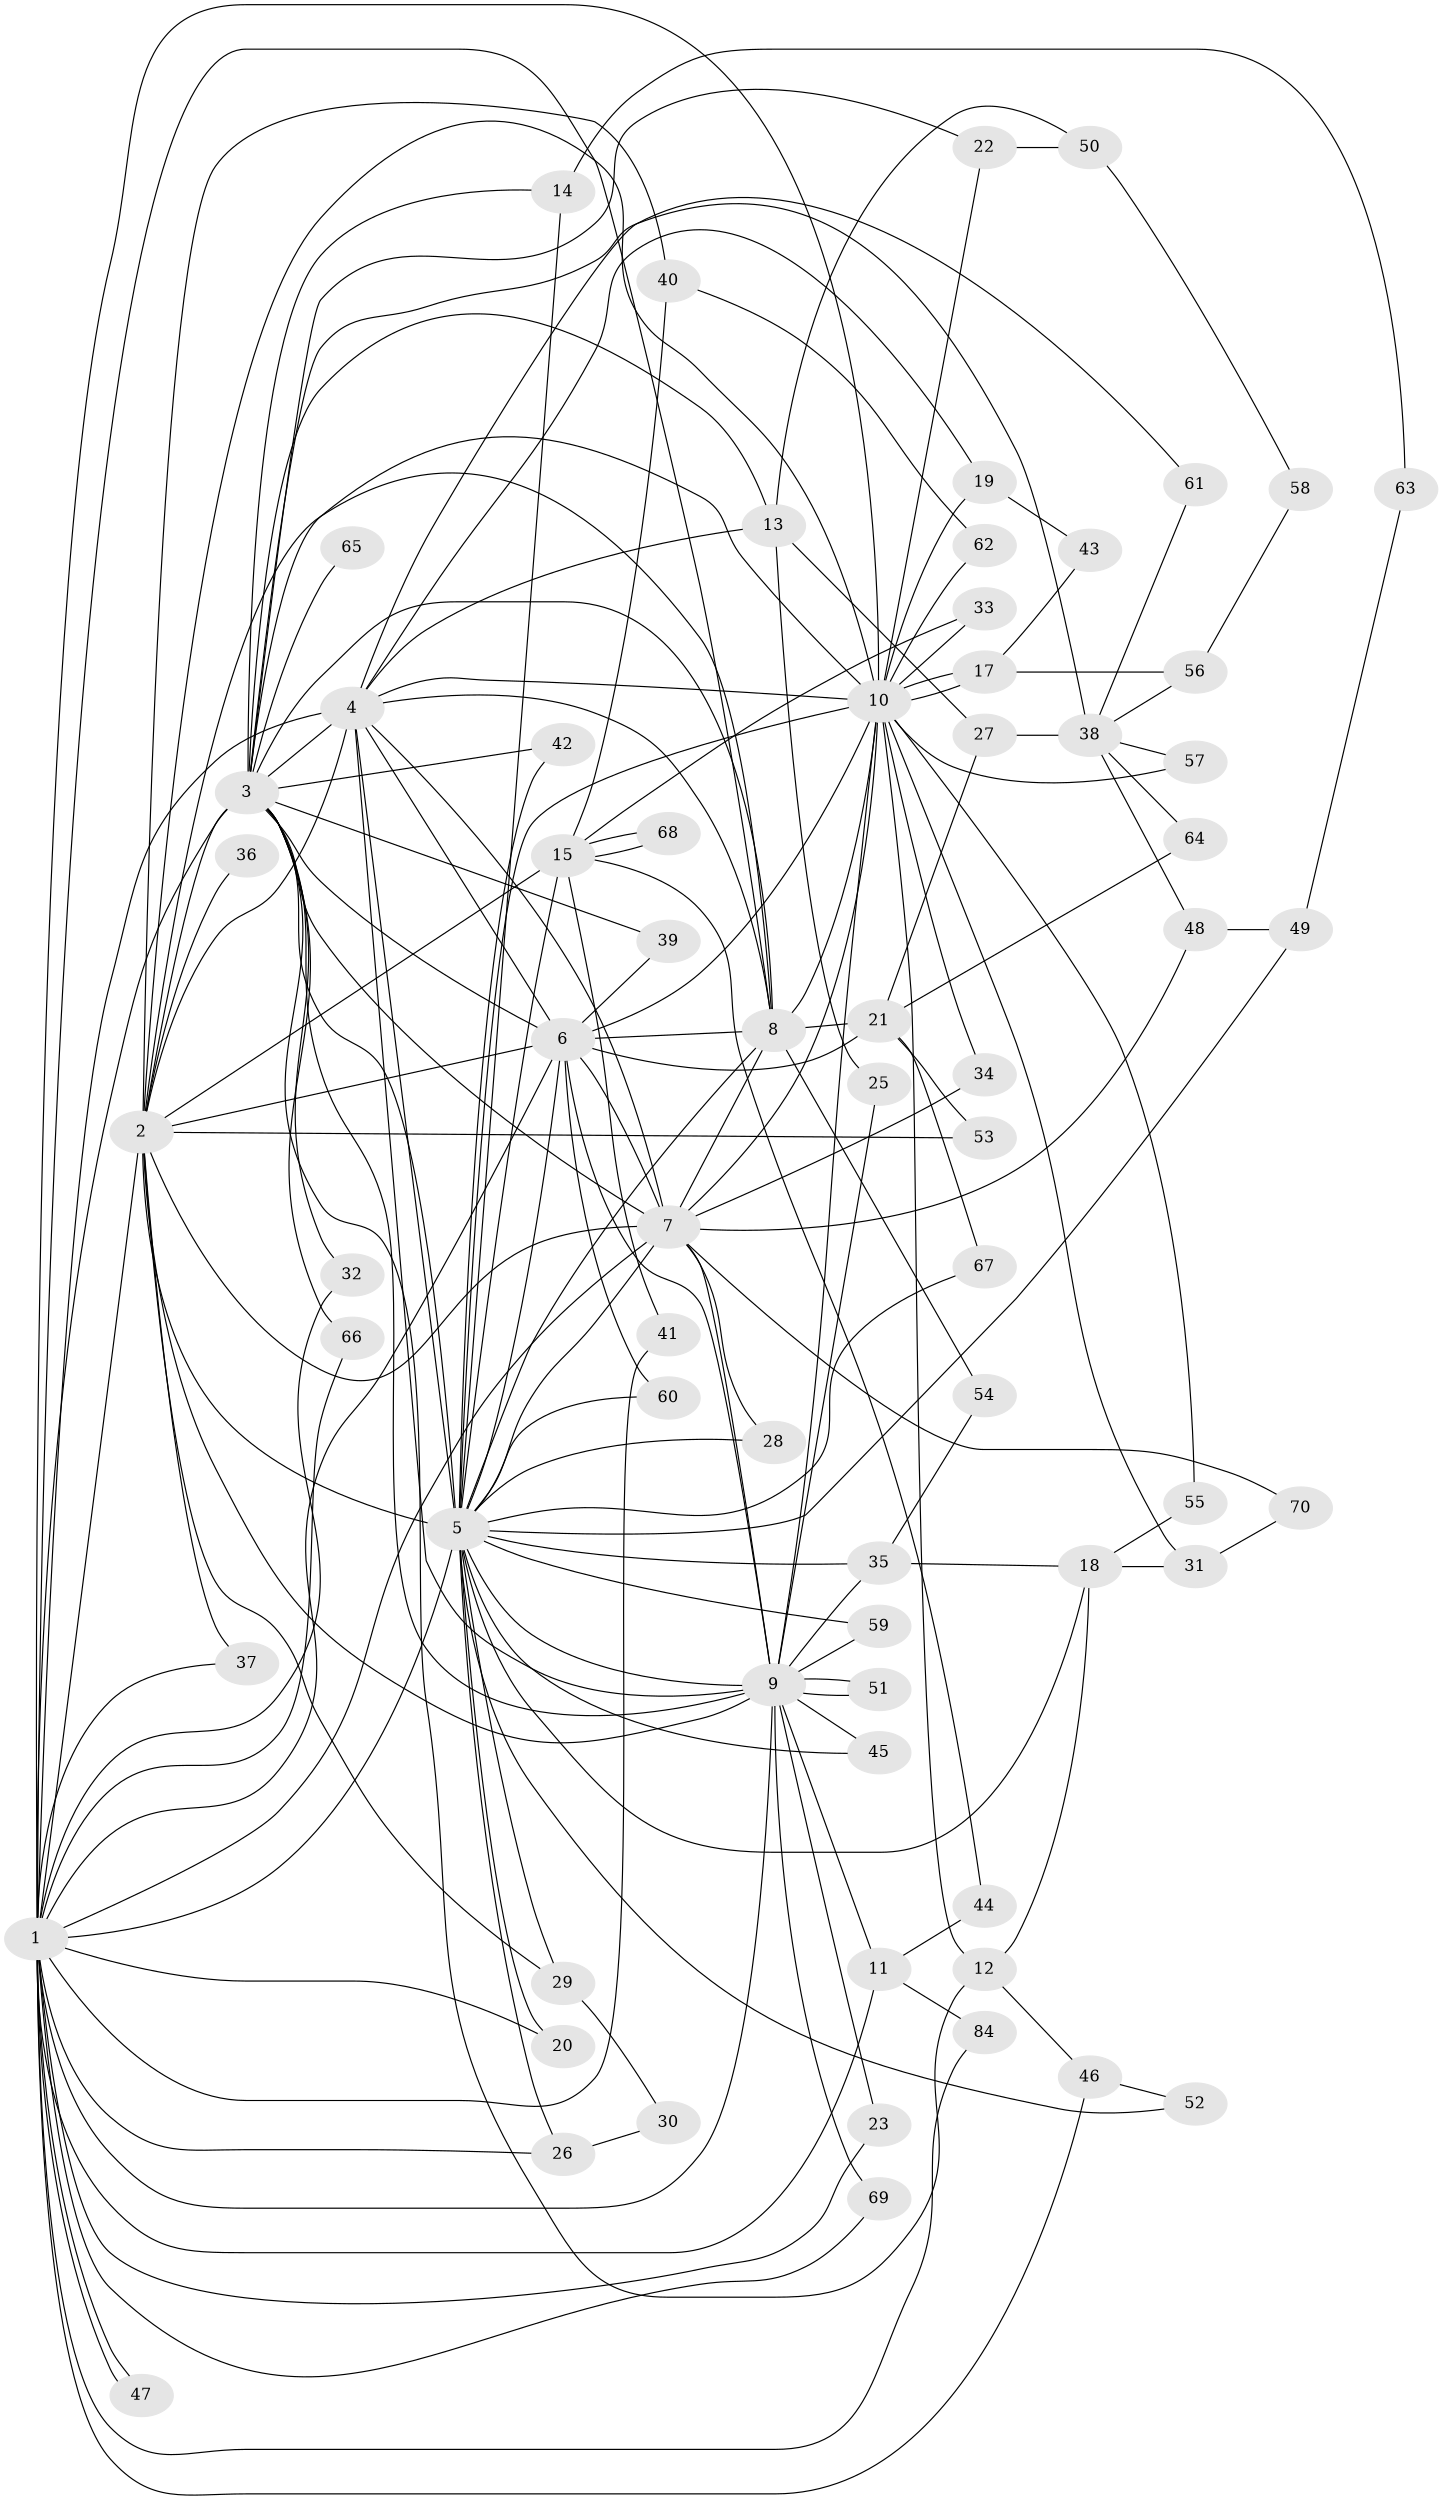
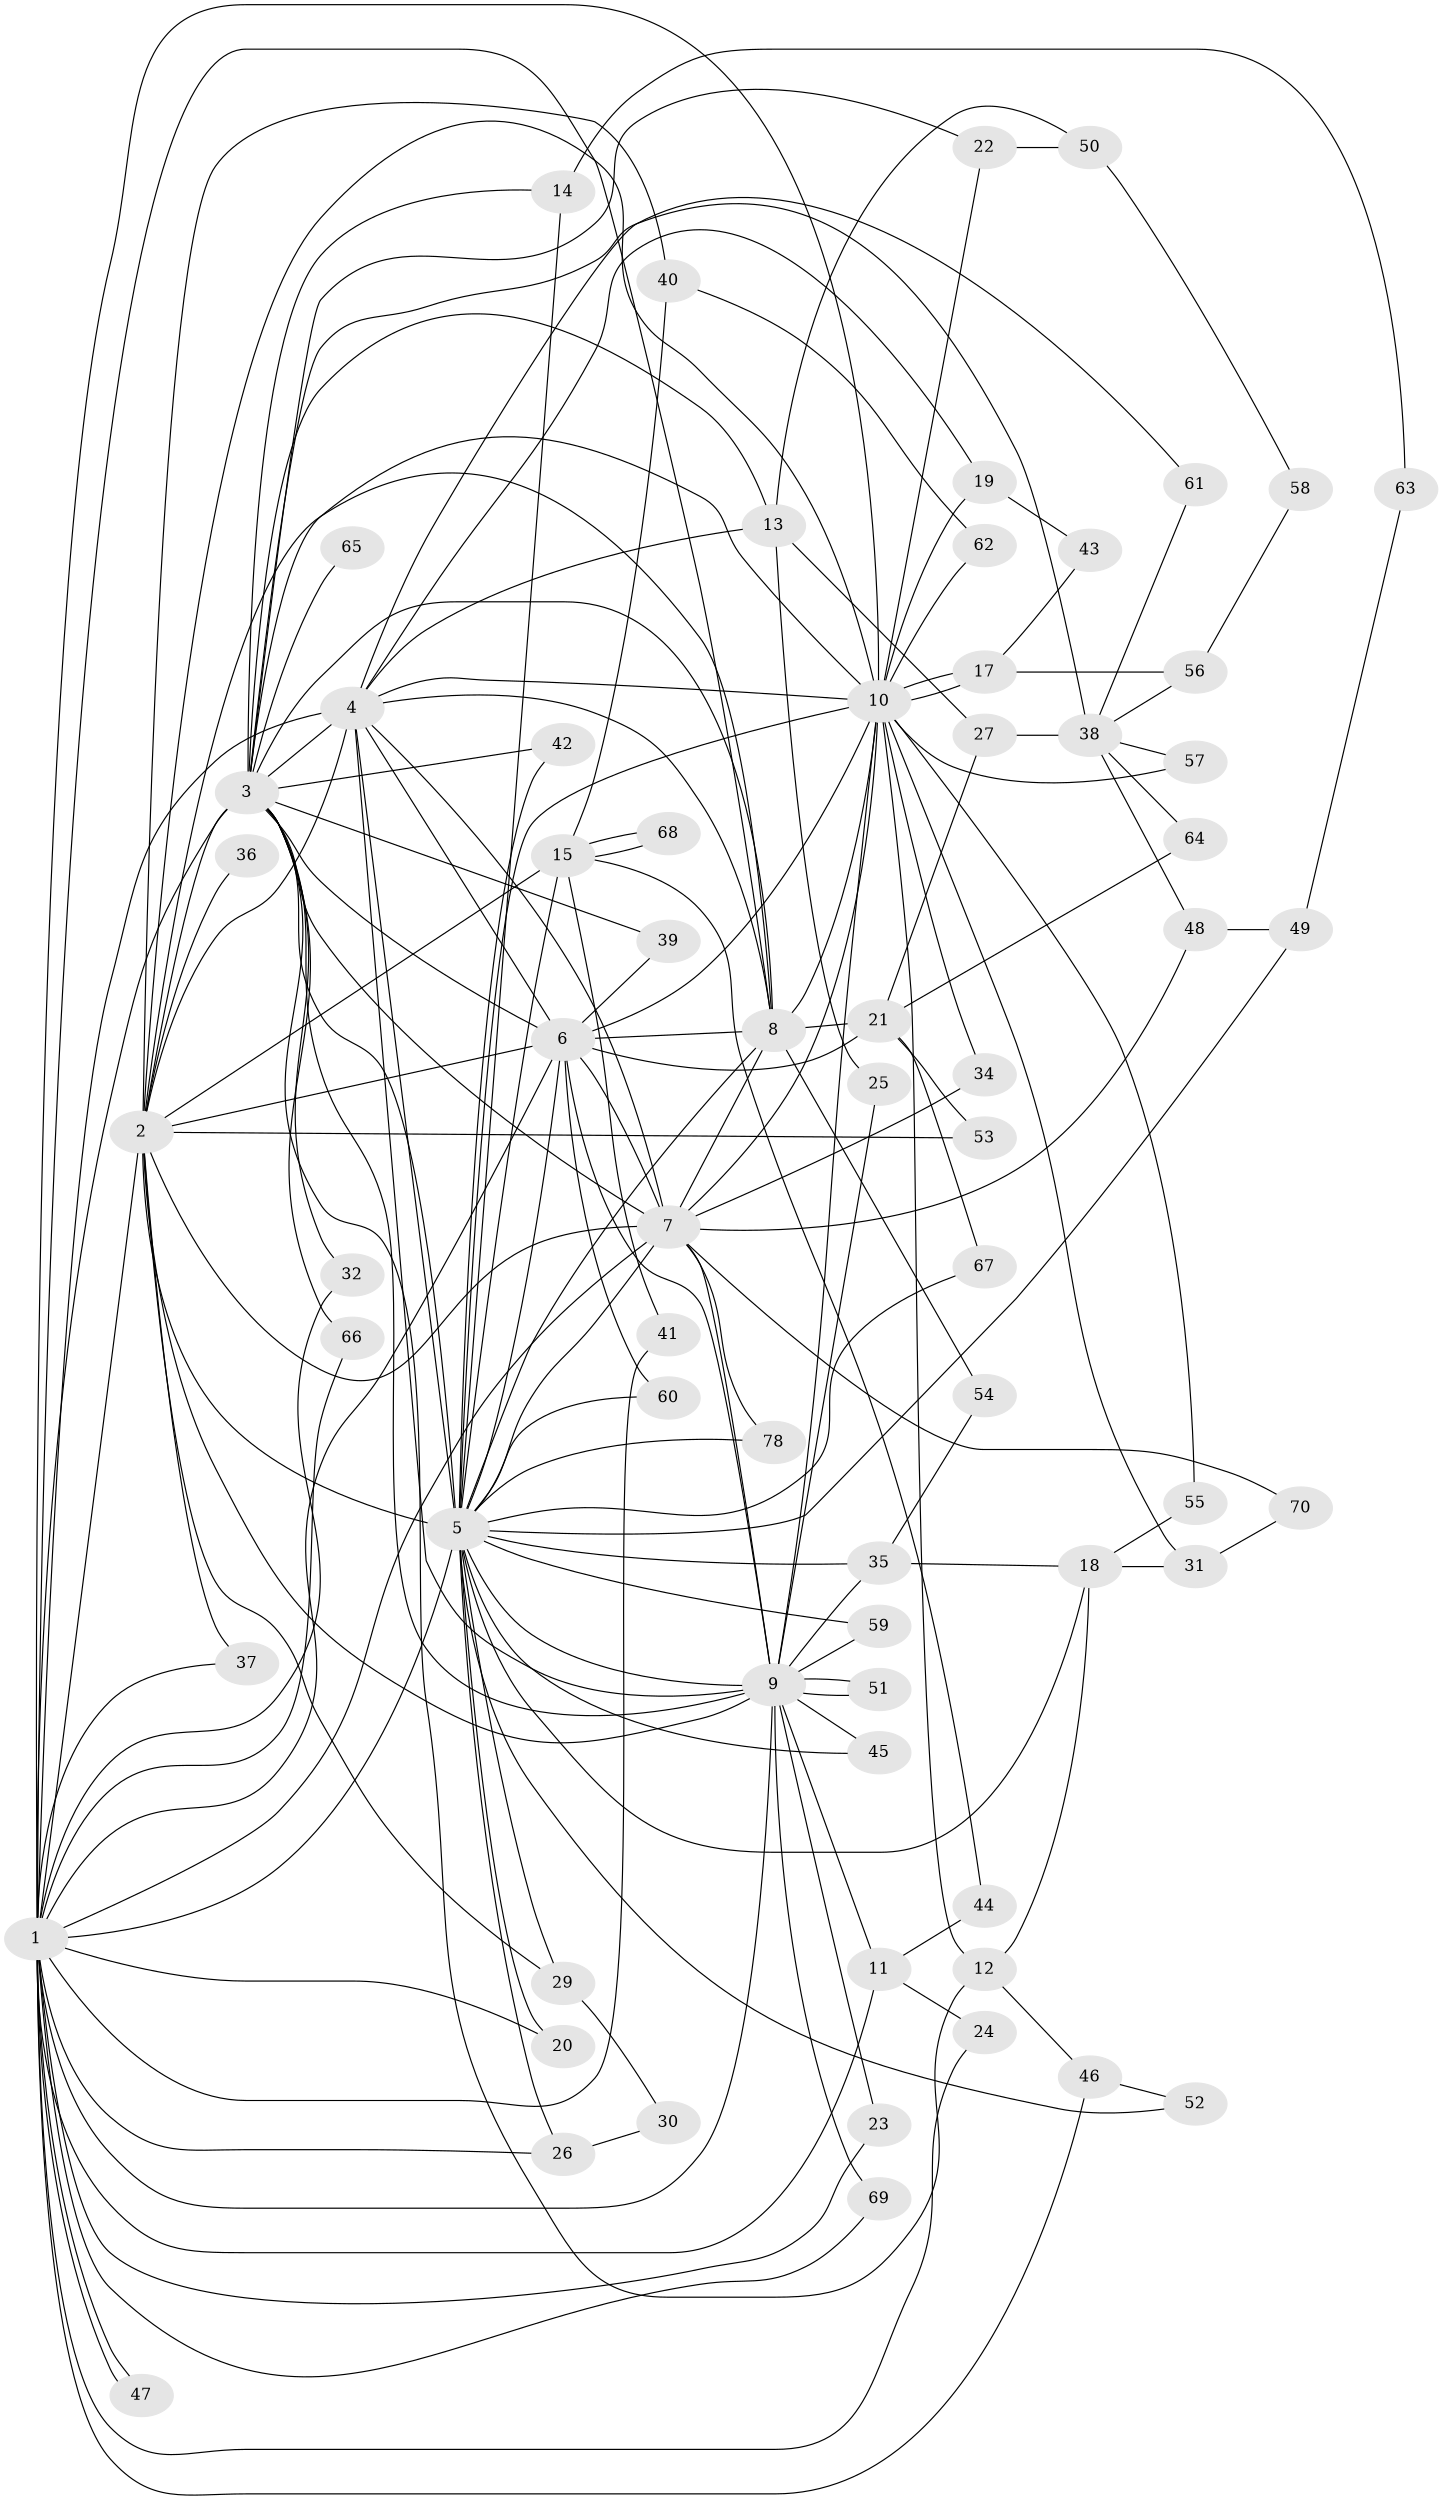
(985, 609) -> none
(774, 1443) -> (774, 1443)
(985, 2033) -> (985, 2033)
